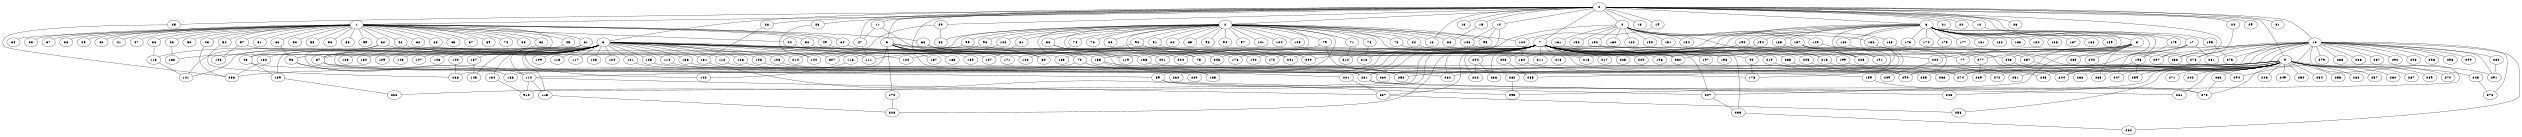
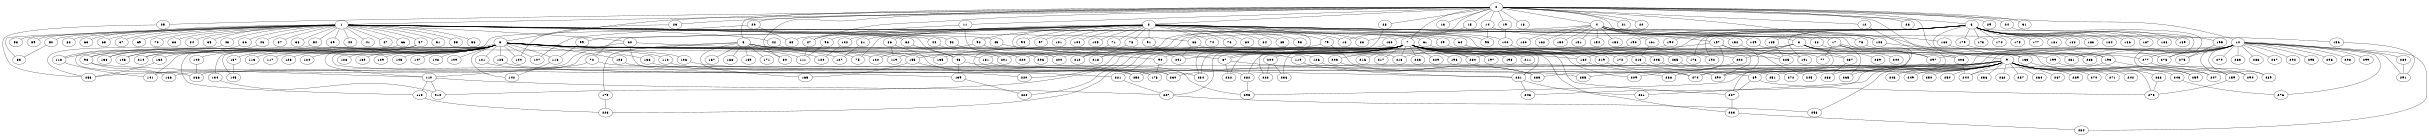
none -> (35, 51)
(832, 60) -> (537, 60)
